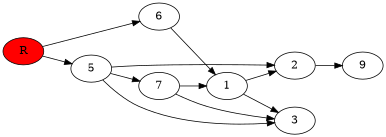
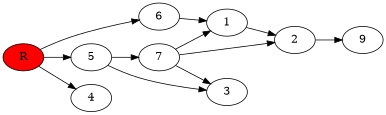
(189, 65) -> (223, 49)
none -> (91, 98)
(258, 102) -> none
